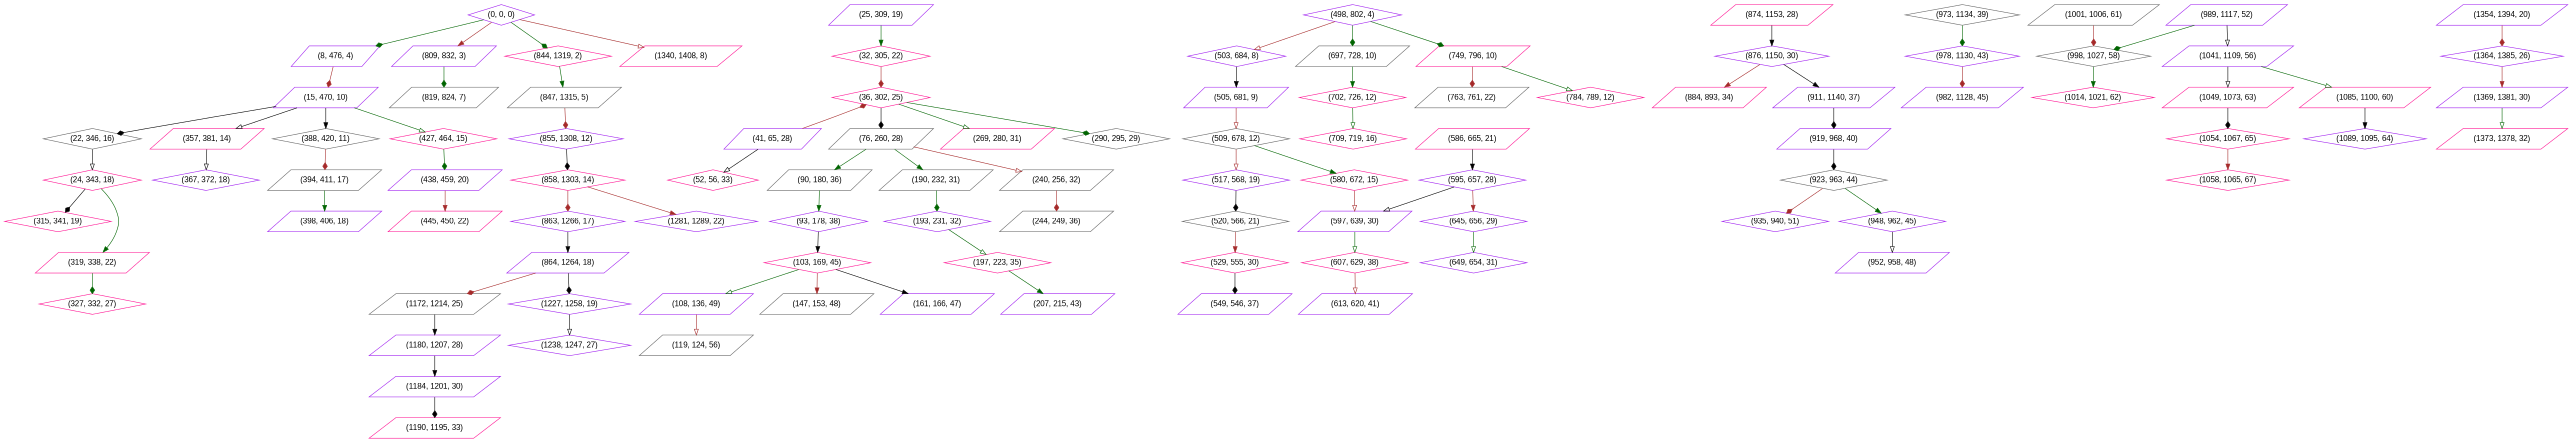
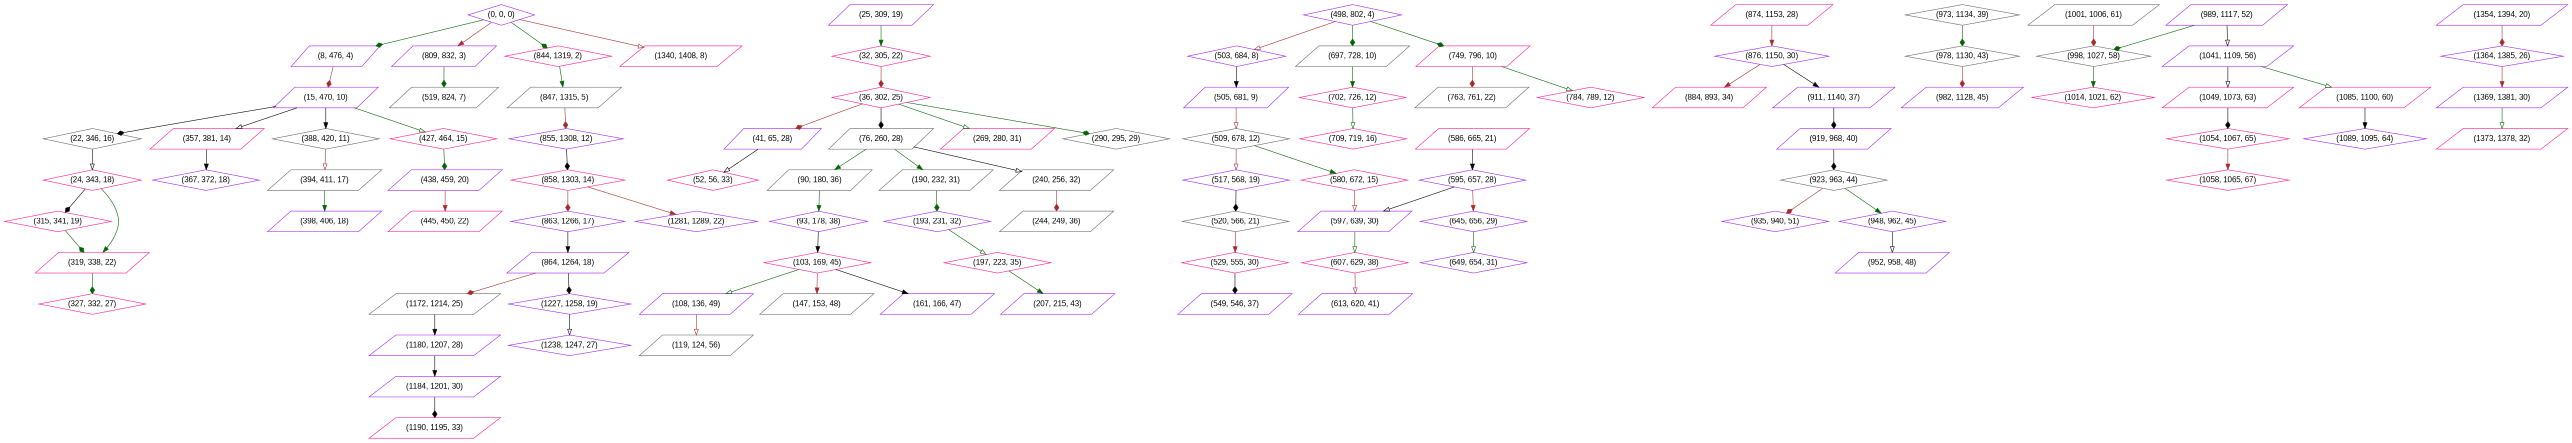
(1772, 33) -> (1772, 33)
(1962, 56) -> (1962, 56)
(444, 98) -> (444, 98)
(831, 118) -> (832, 115)
(325, 156) -> (325, 156)
(207, 157) -> (207, 157)
(965, 159) -> (965, 159)
none -> (72, 239)
